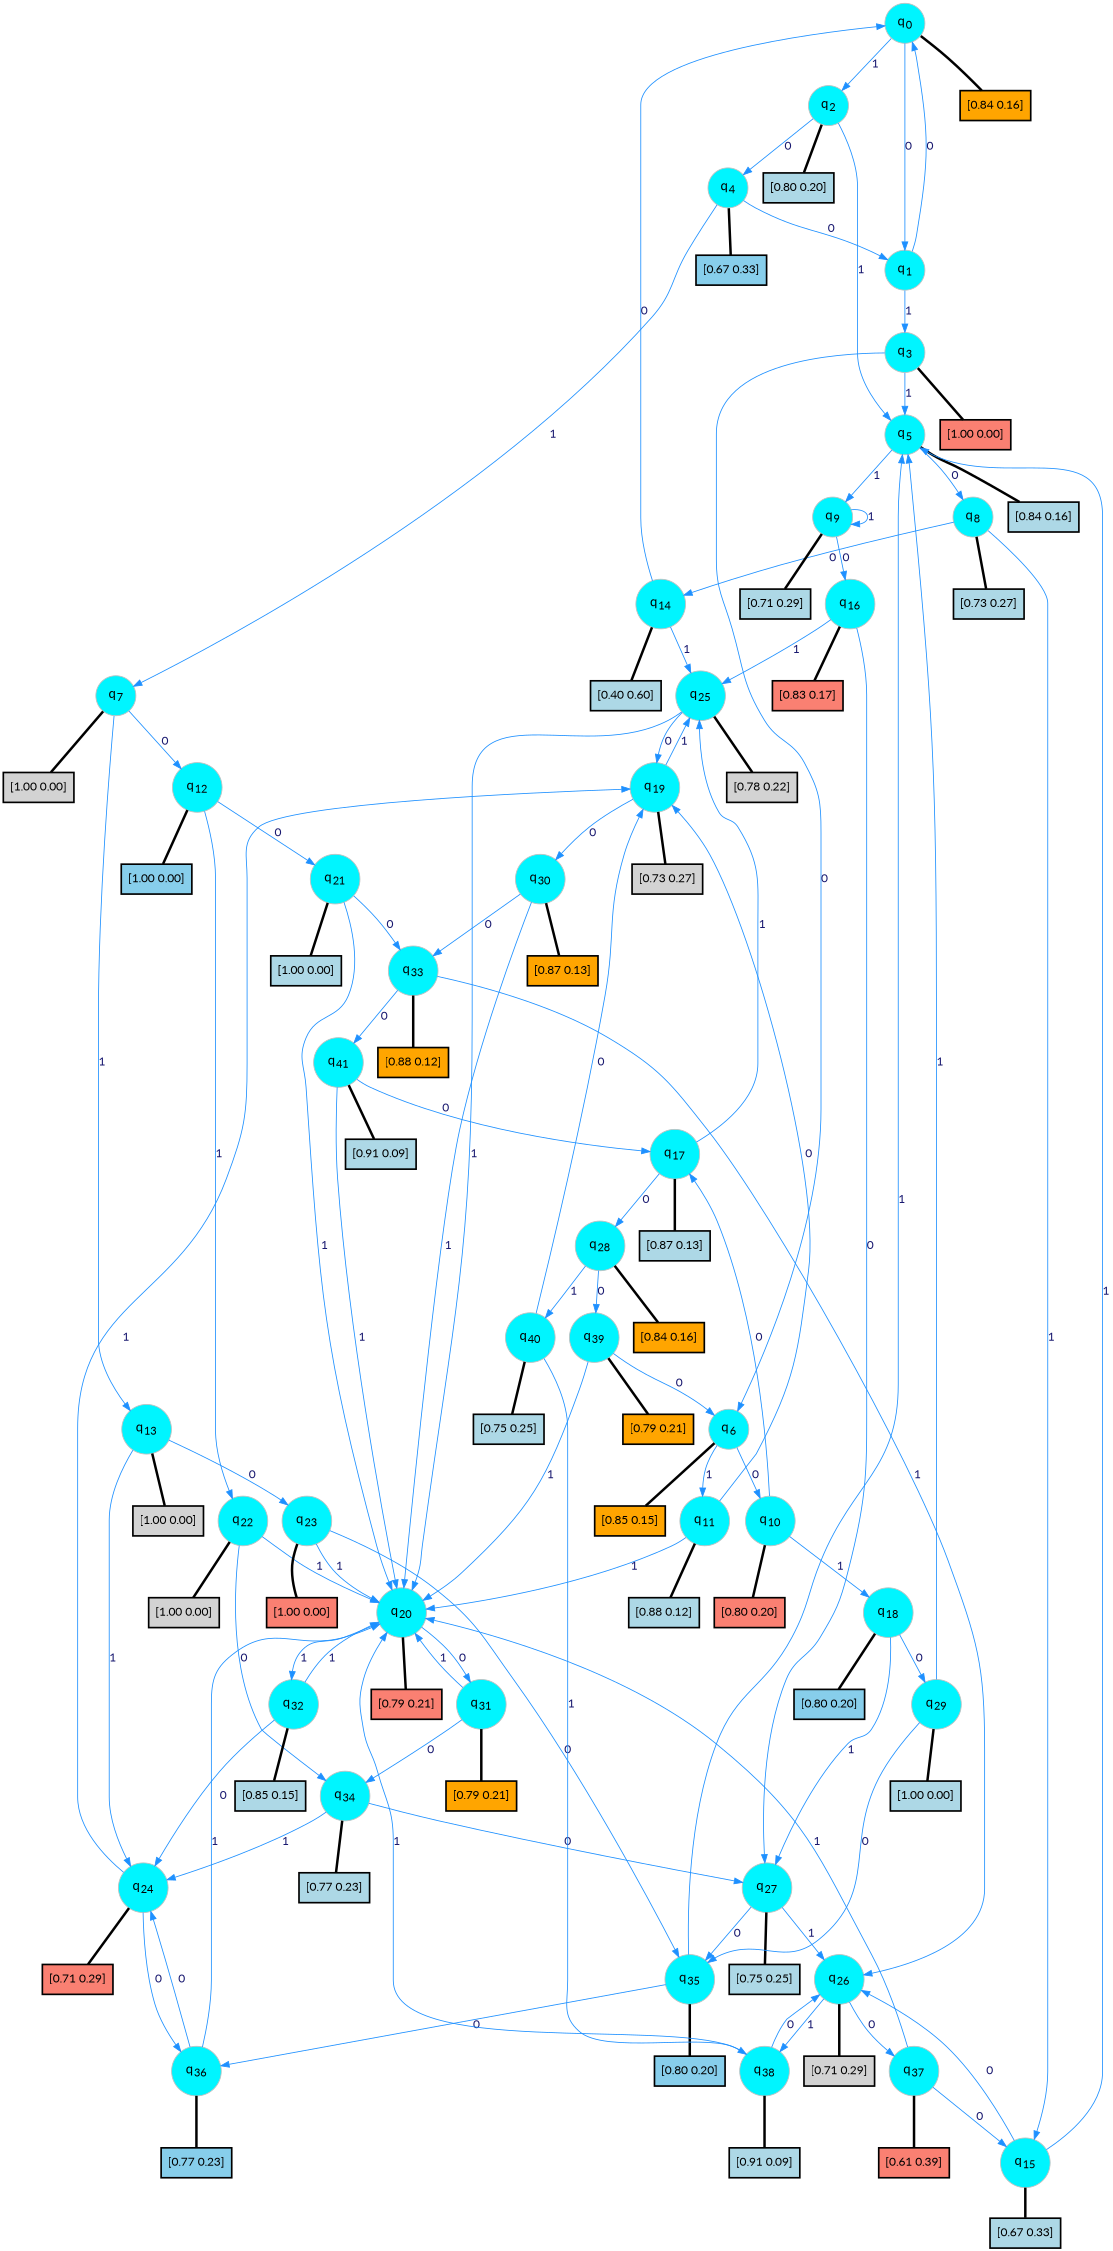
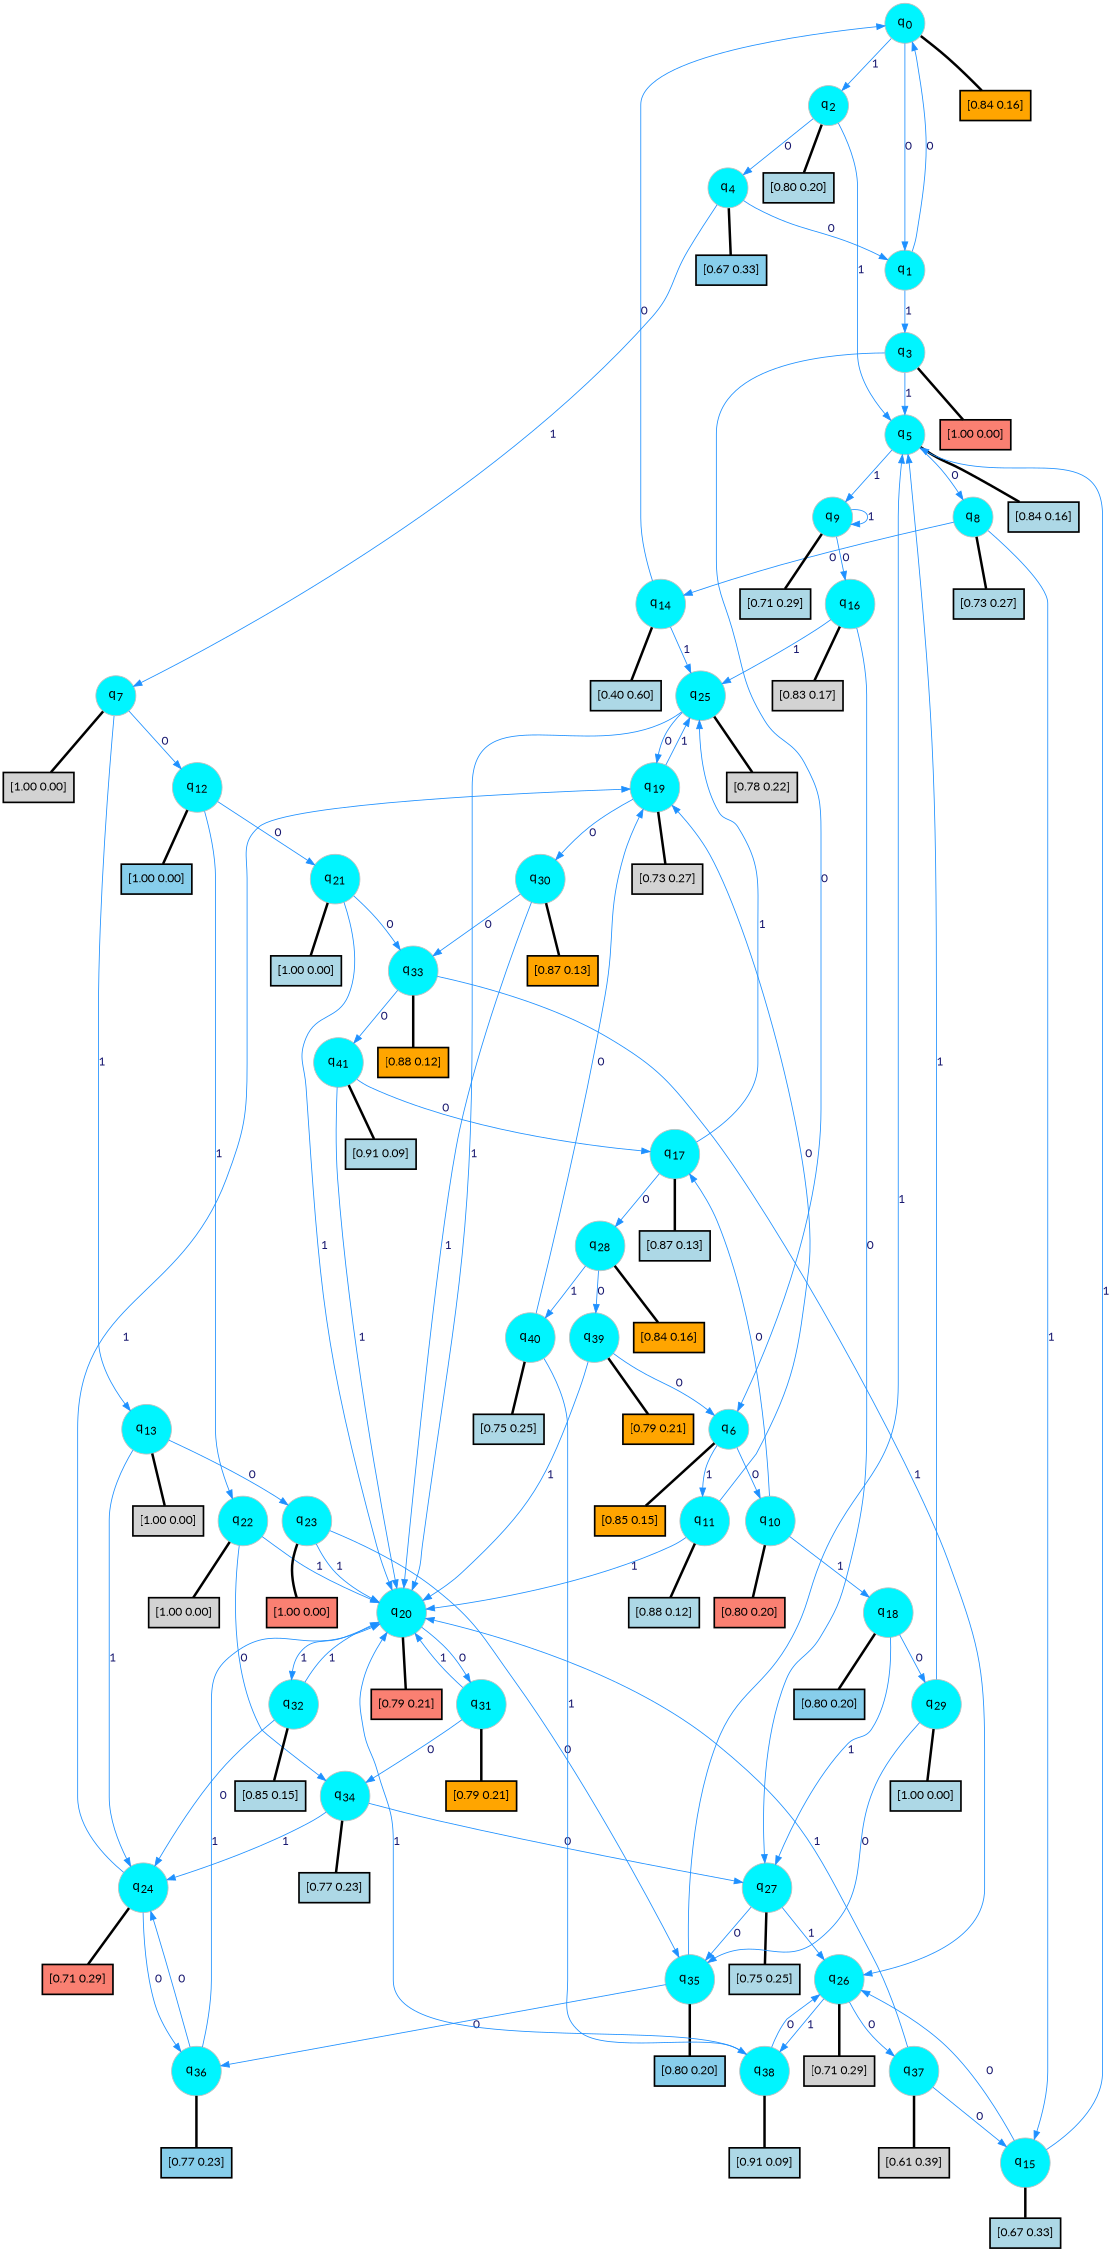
(808, 696) -> (808, 696)
(914, 2163) -> (914, 2163)
